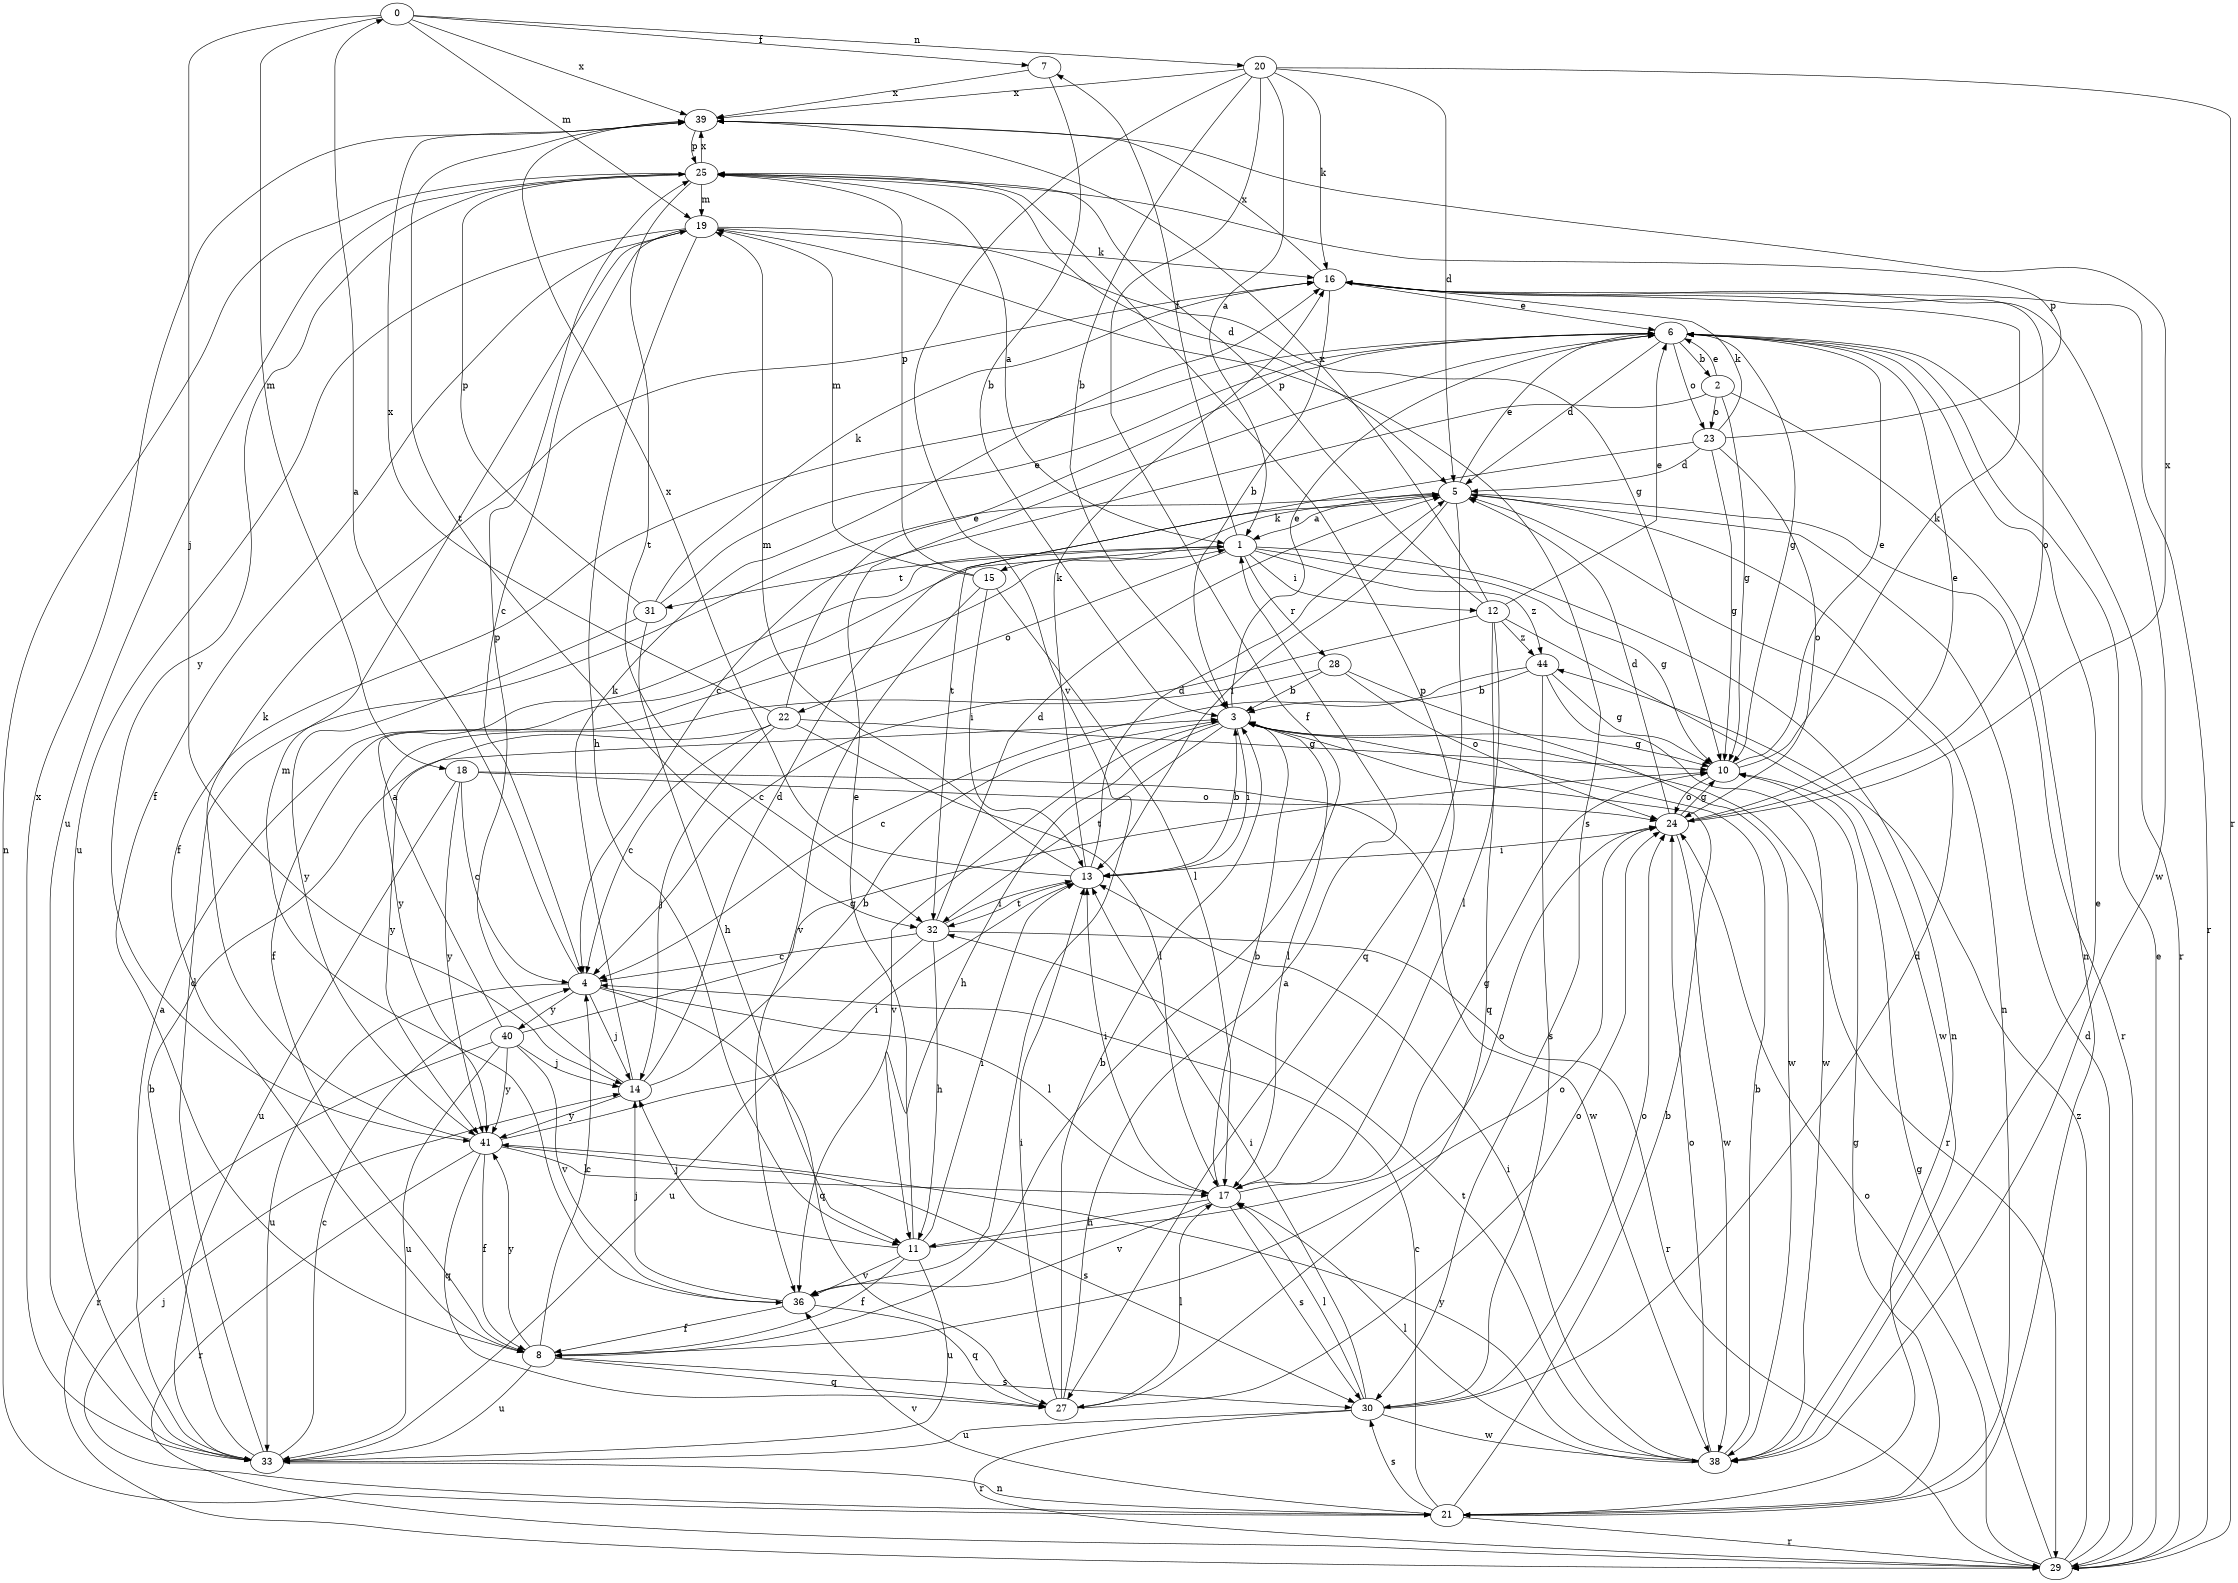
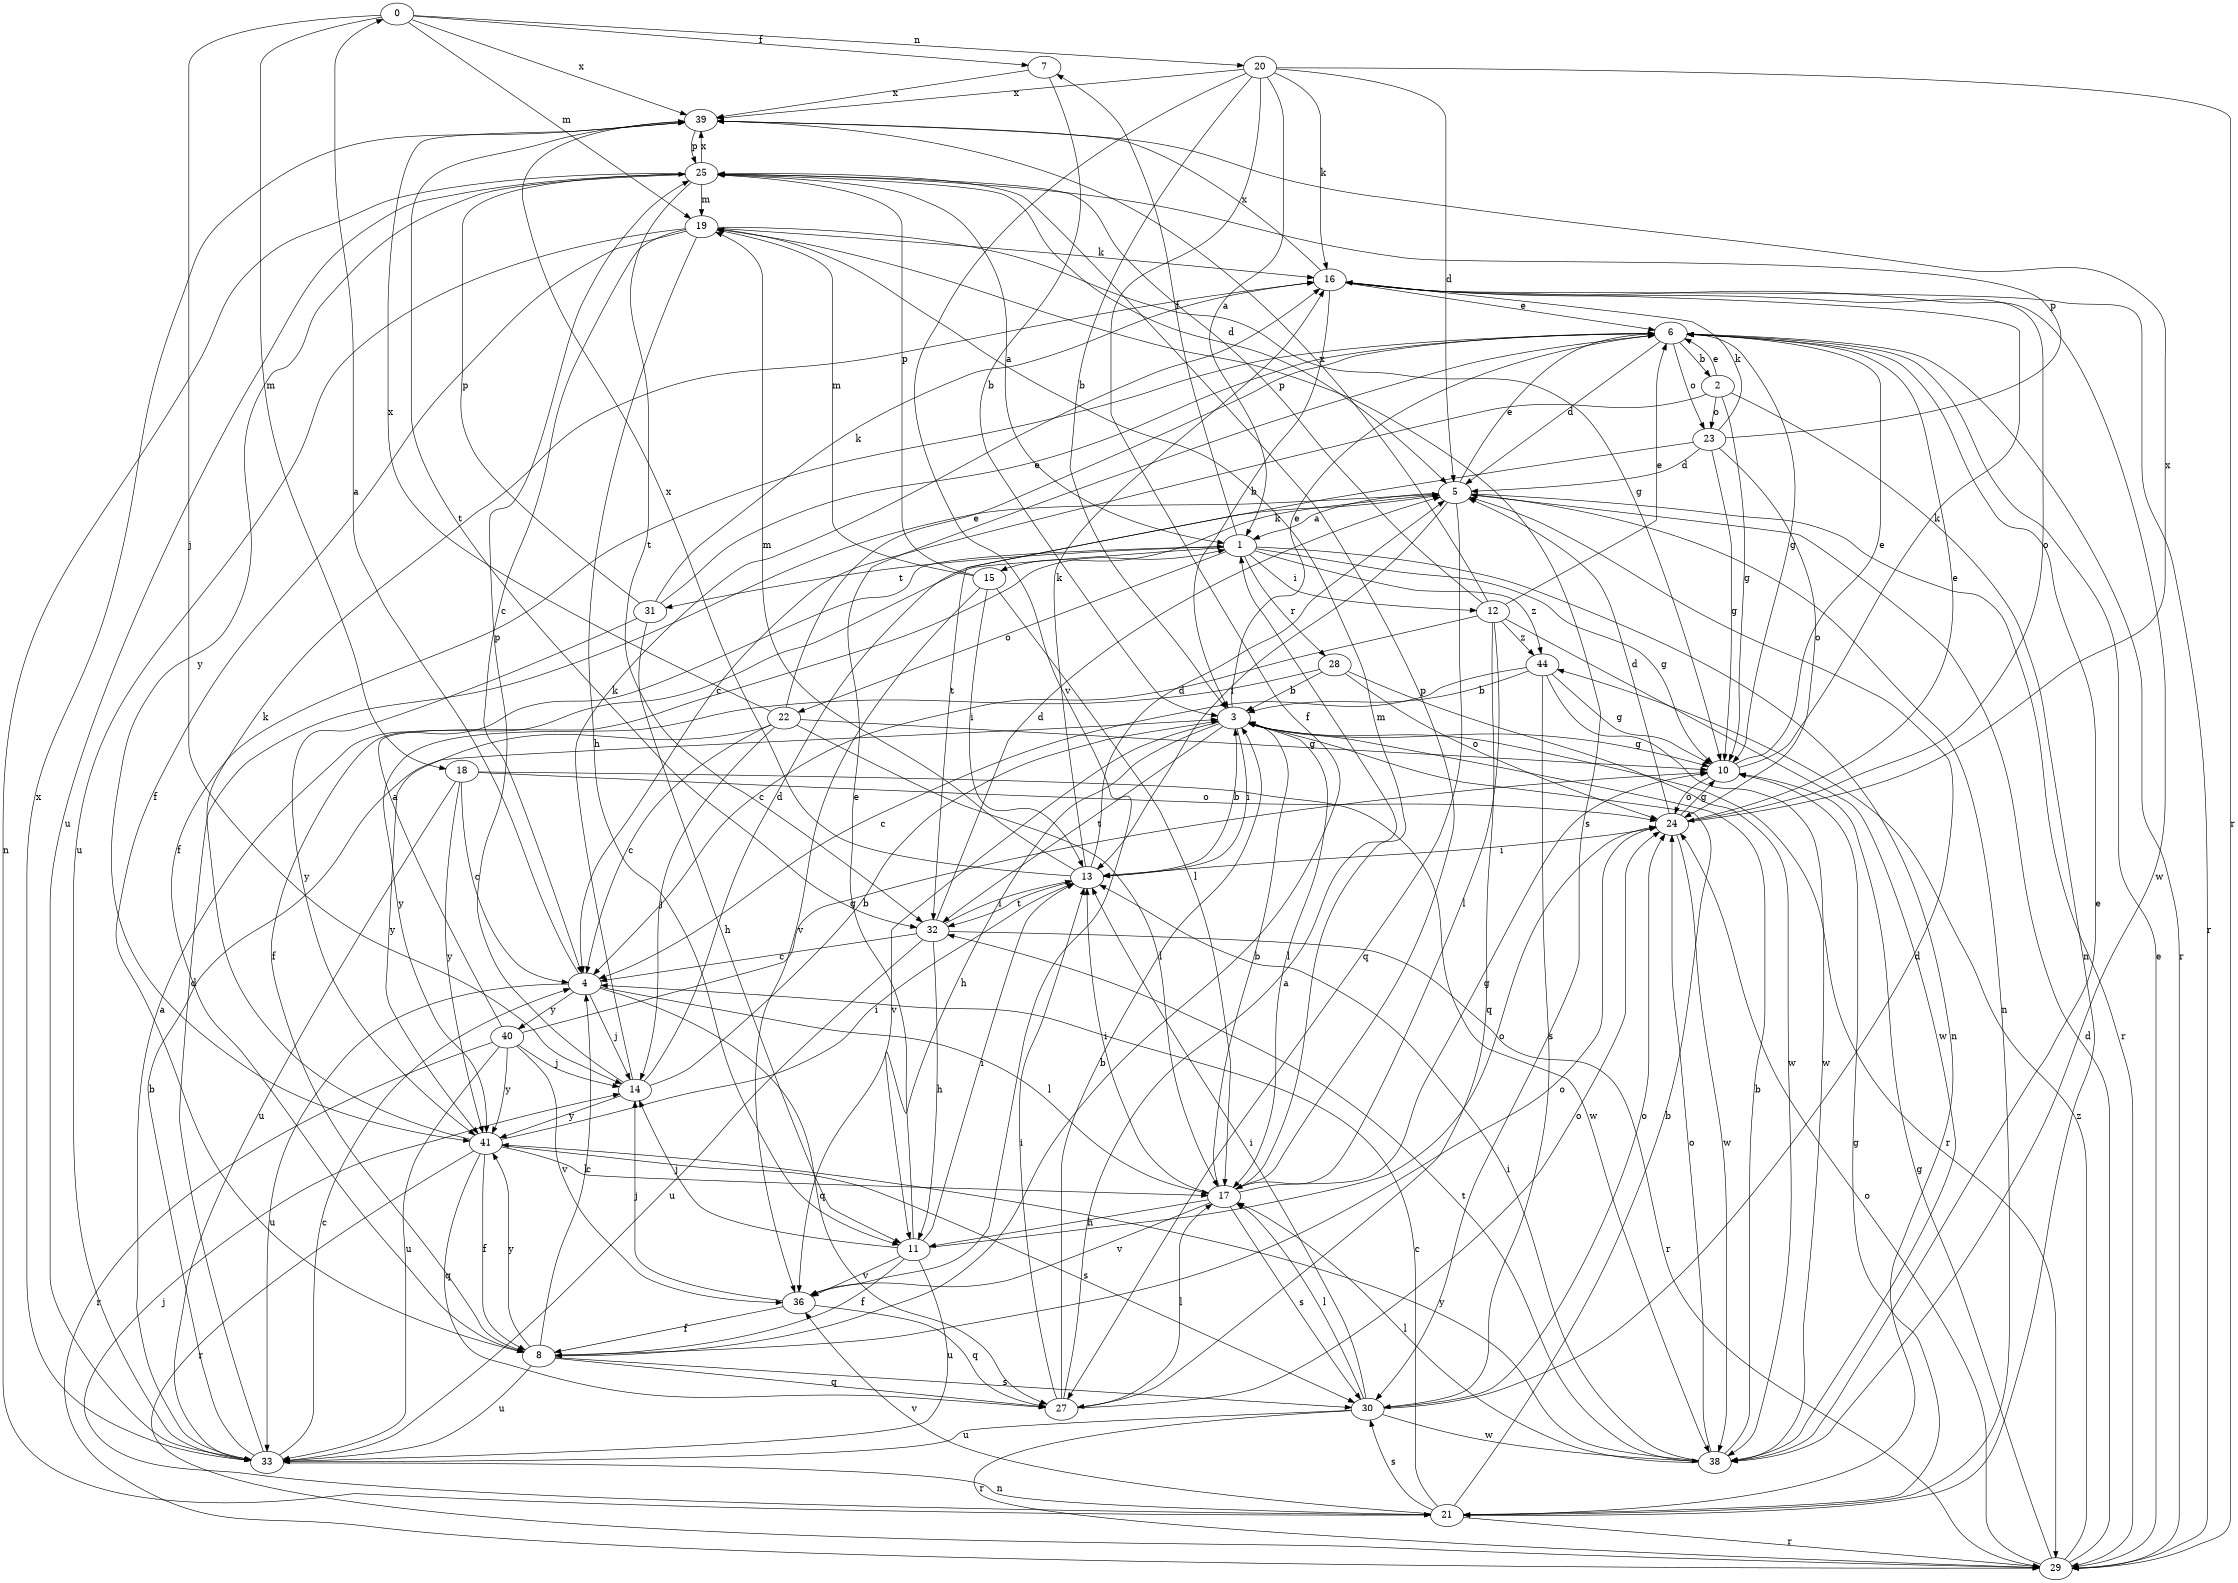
(267, 839) -> (1297, 538)
